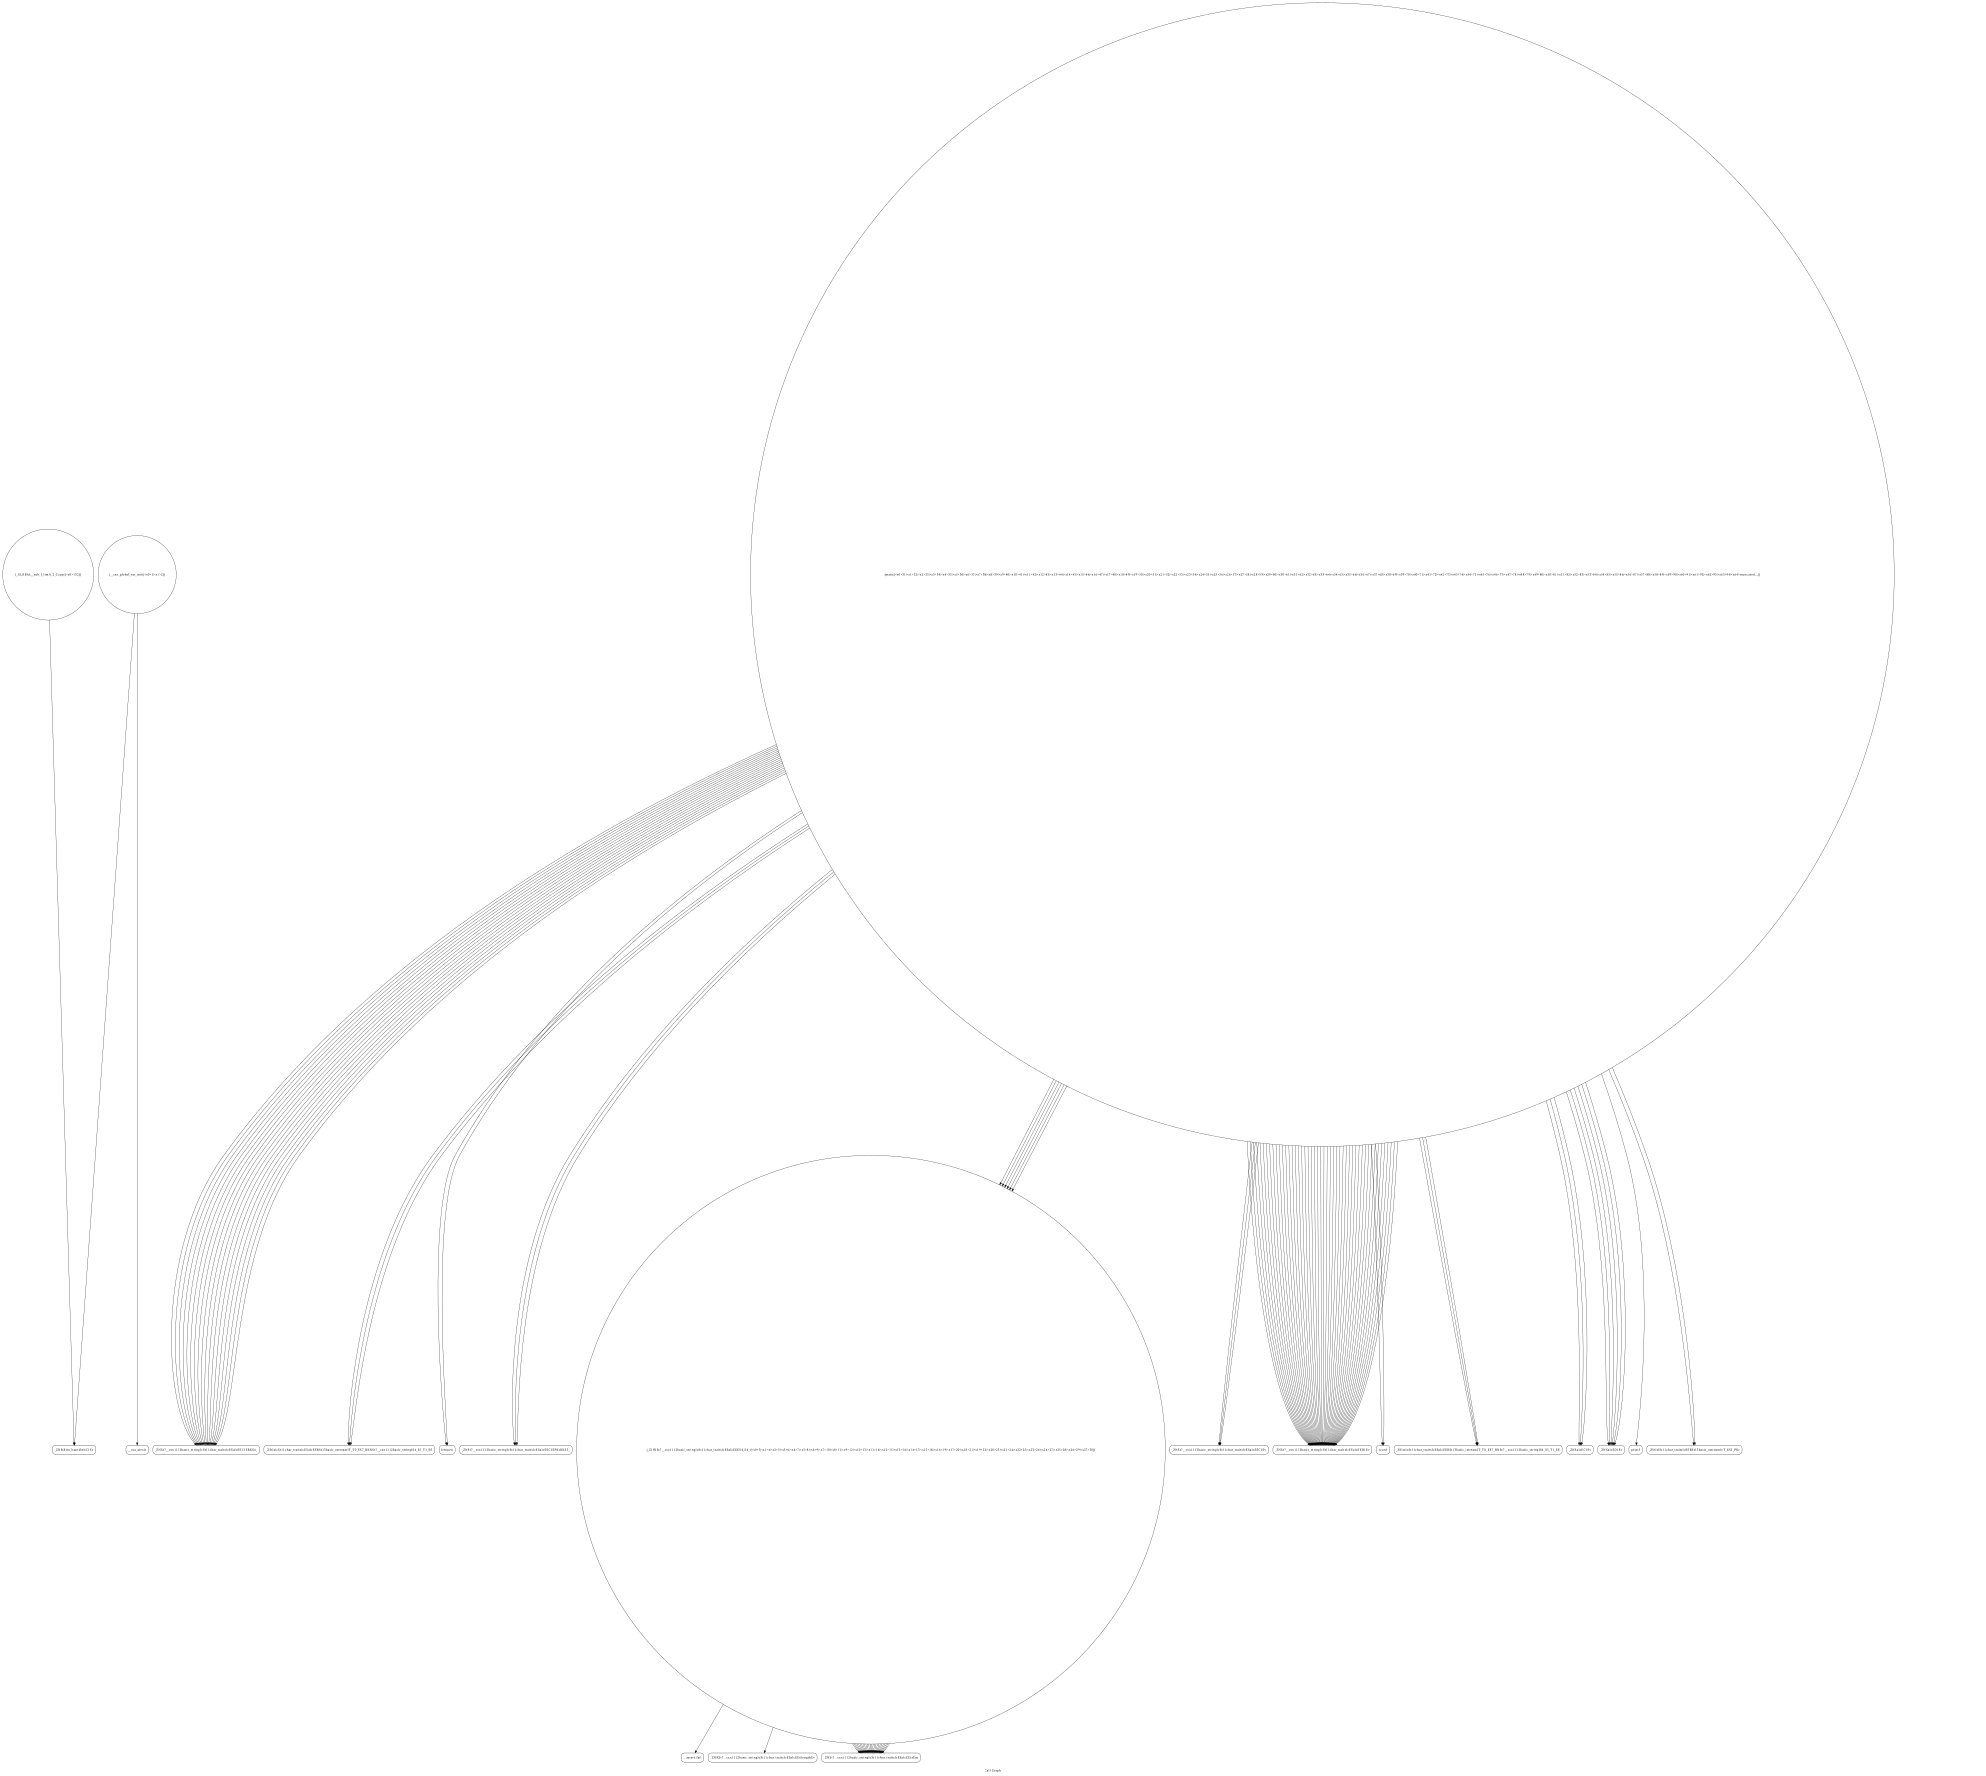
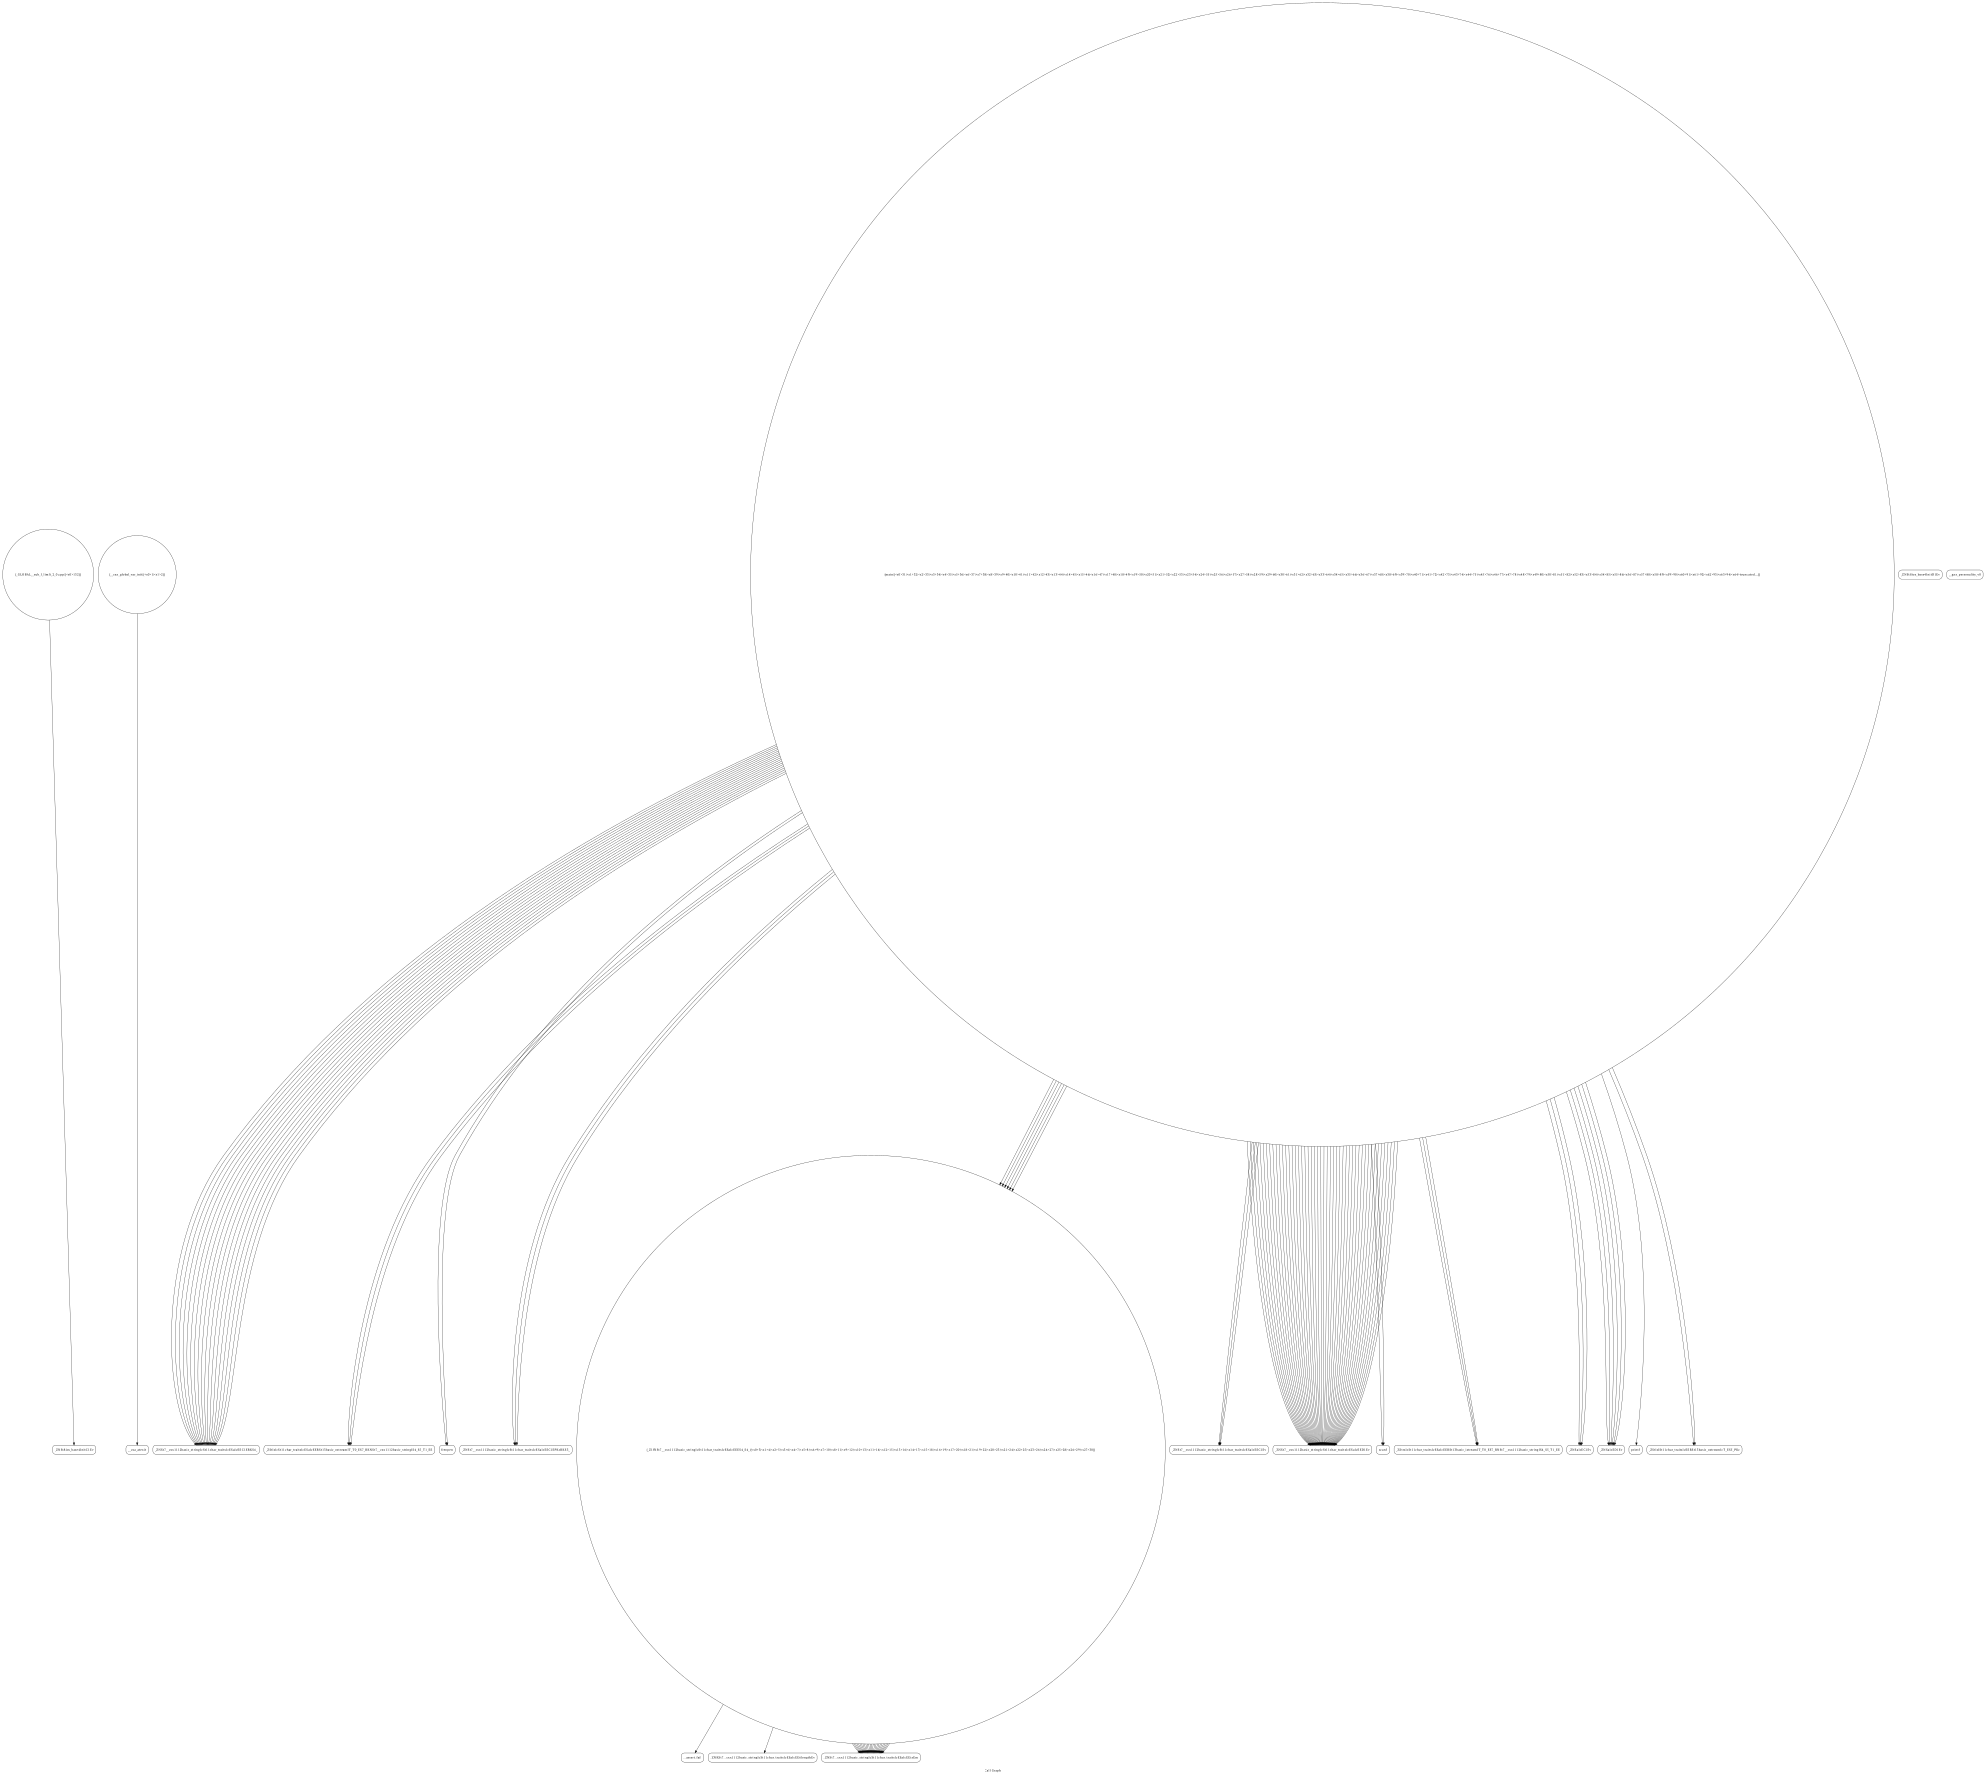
none -> (1920, 575)
none -> (1965, 575)
(105, 1028) -> none
